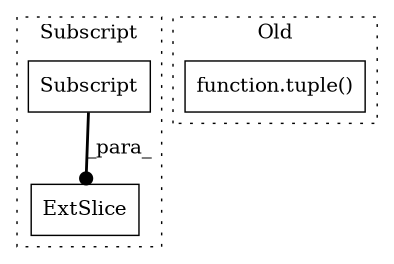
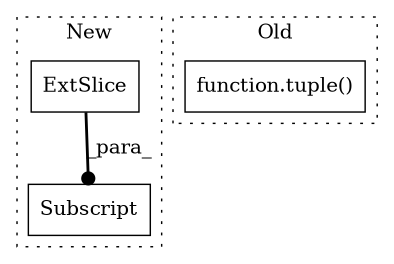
(89, 33) -> (89, 33)
(87, 142) -> (87, 142)
